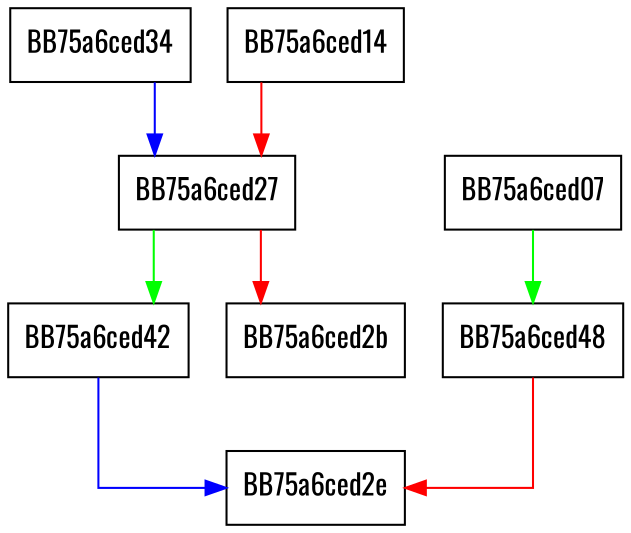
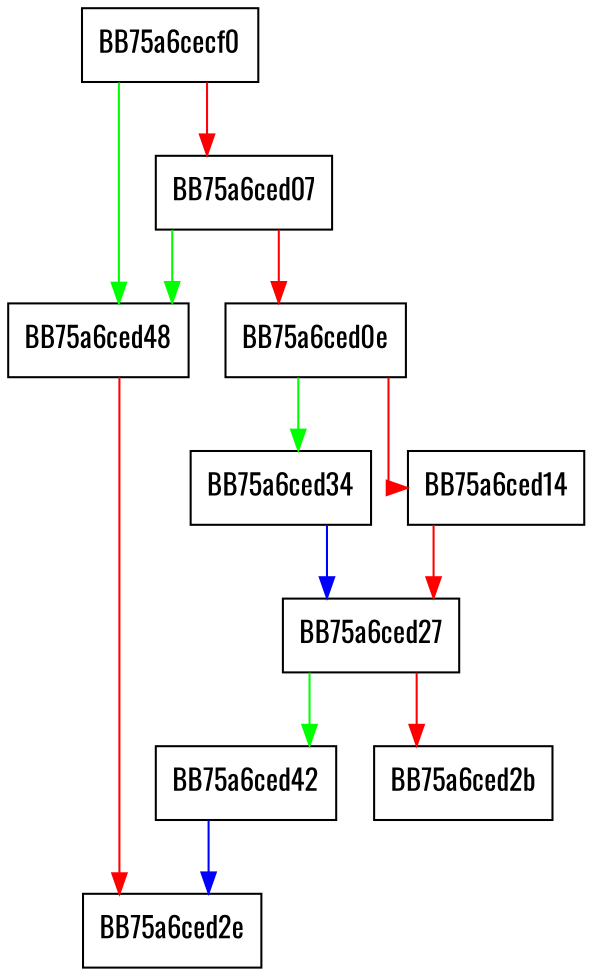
none -> (170, 45)
none -> (316, 340)
